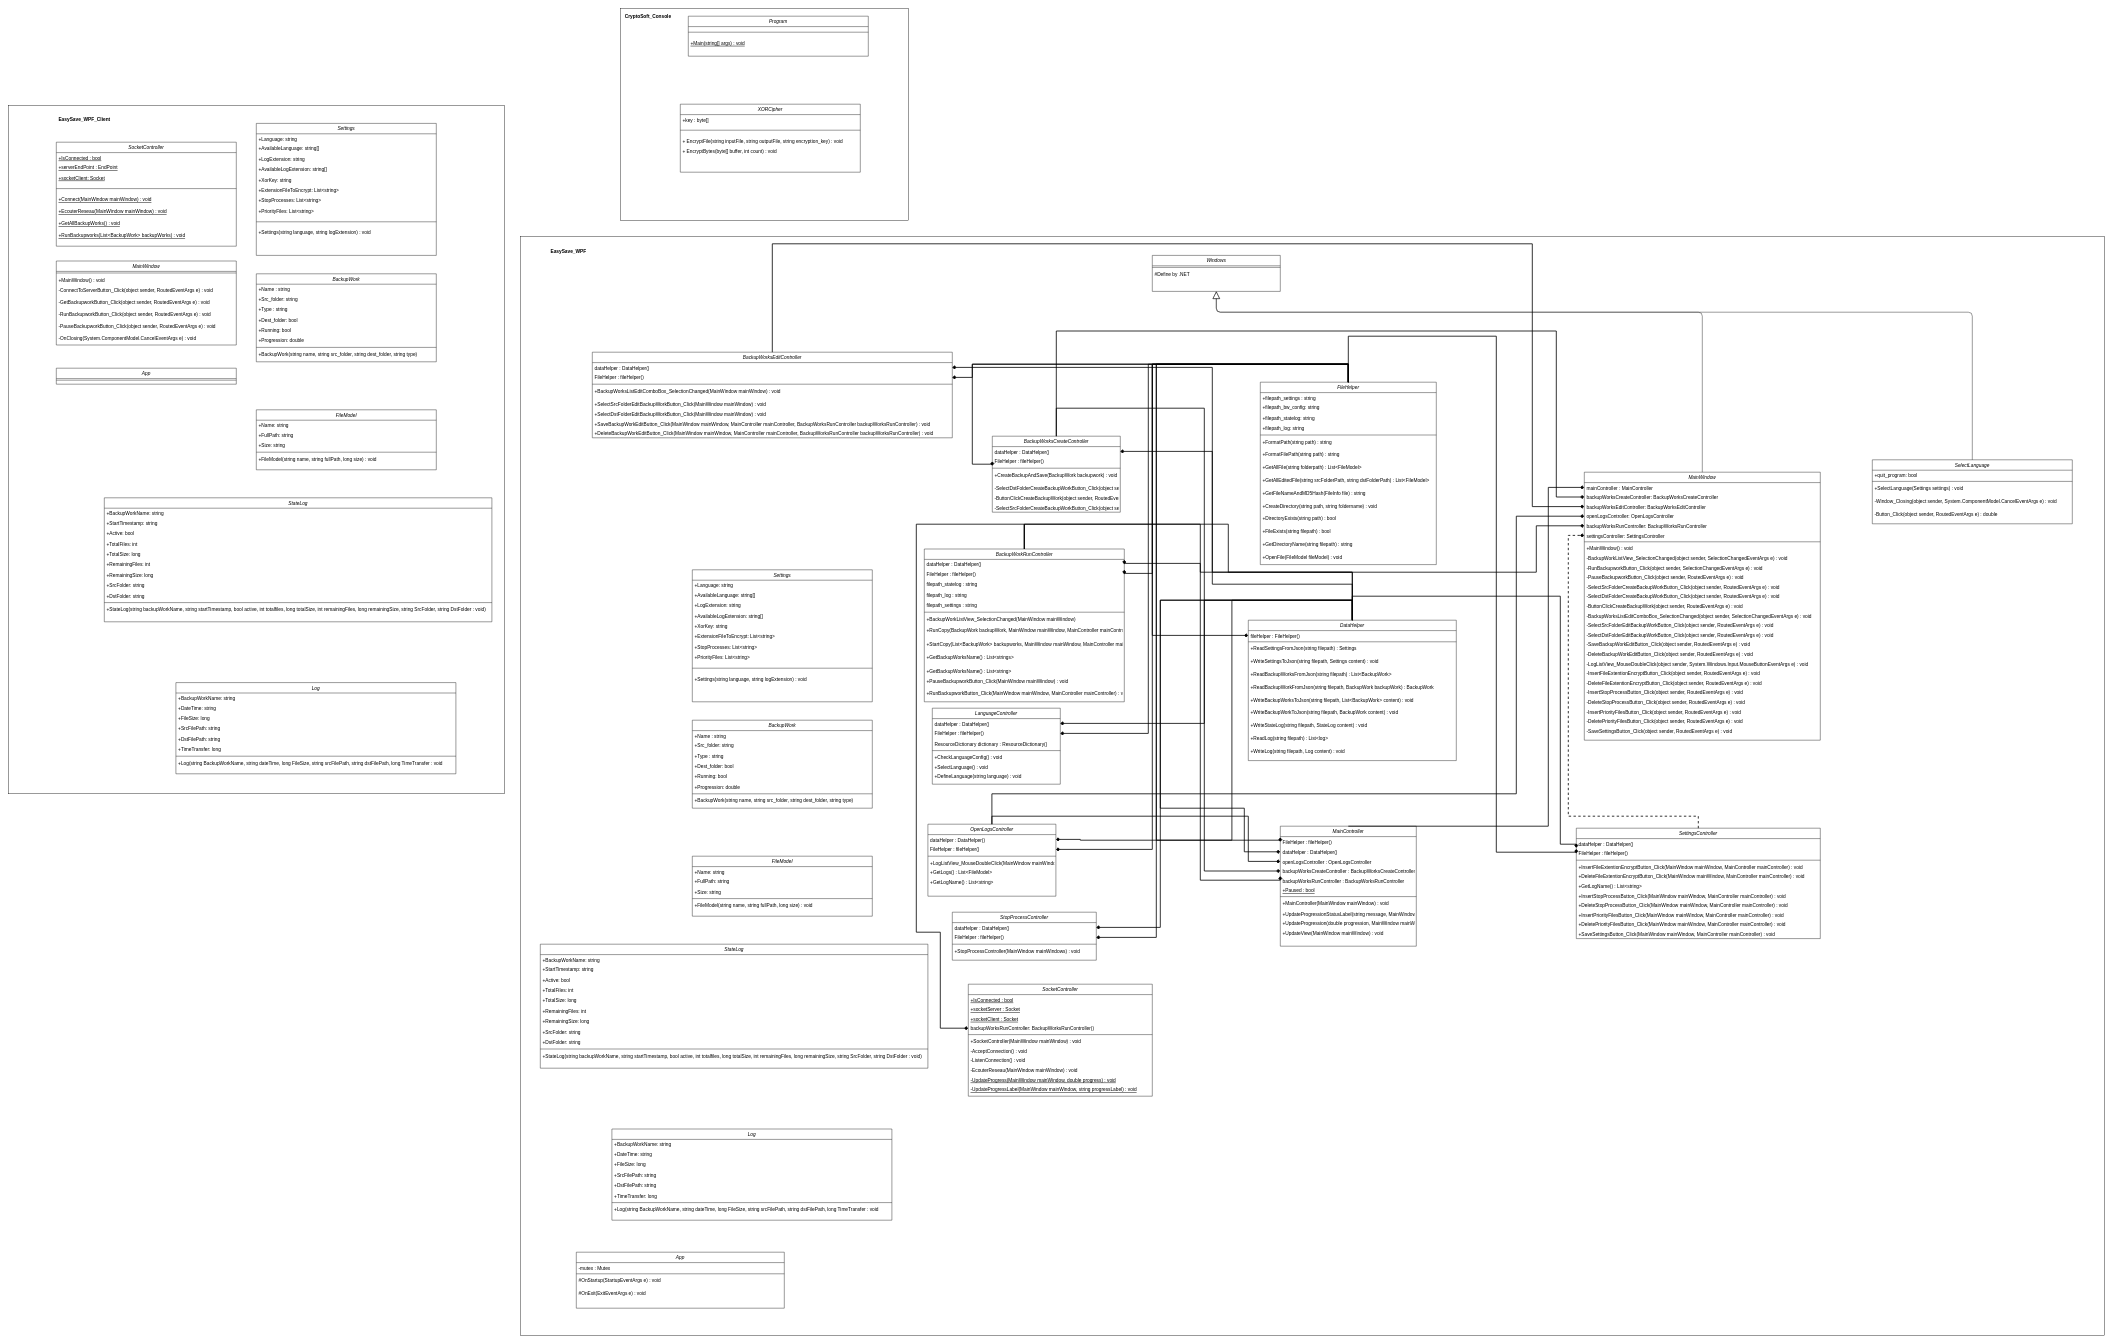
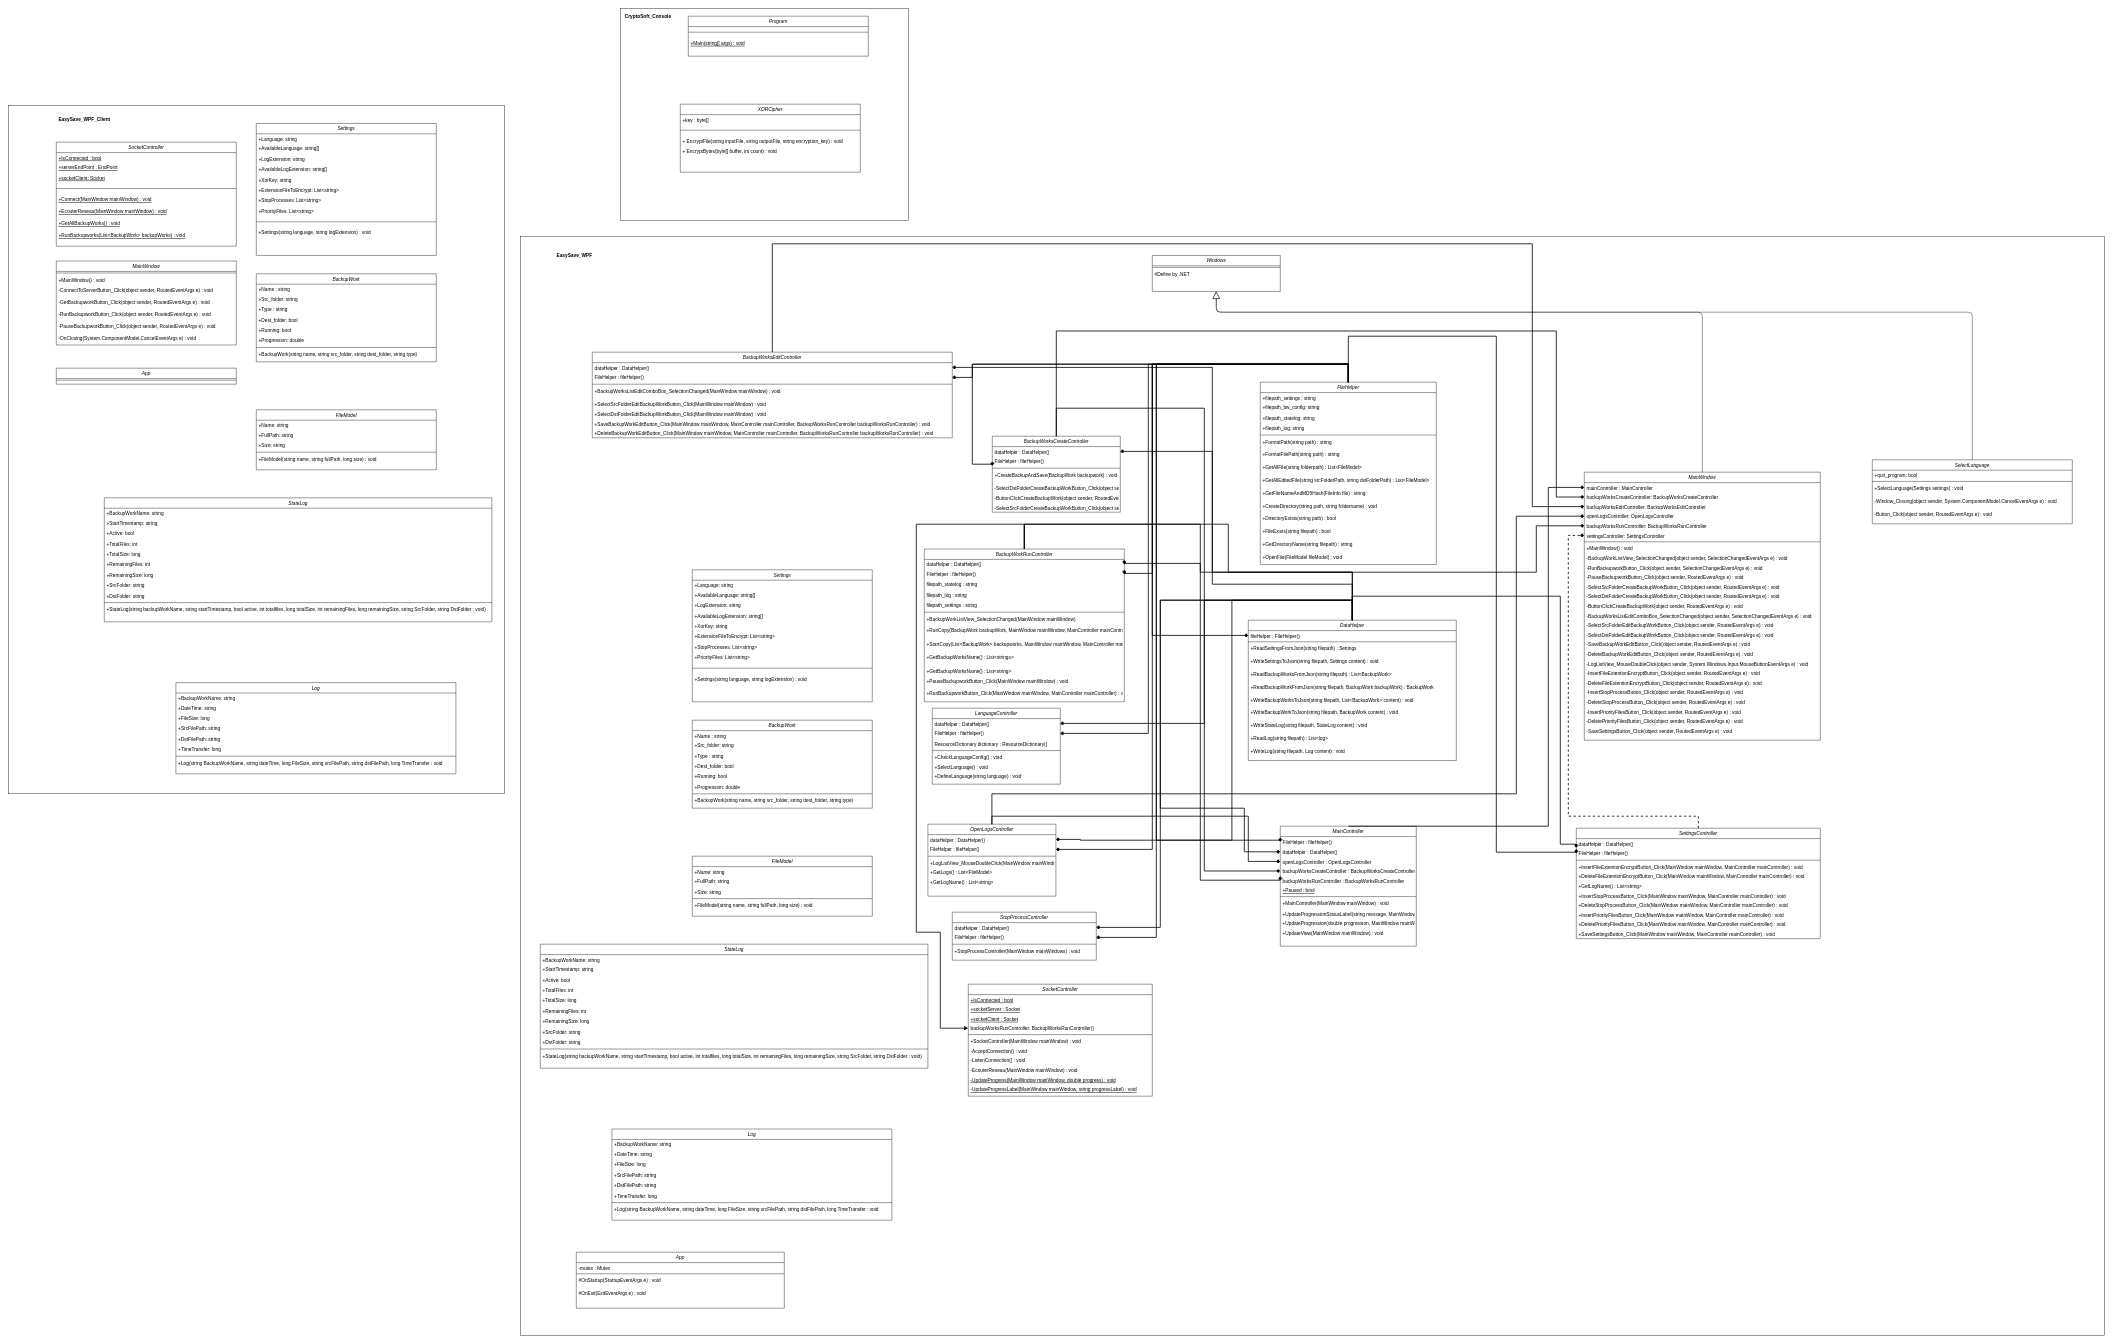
(568, 251) -> (574, 255)
(1943, 514) -> (1941, 514)
(963, 1028) -> (963, 1028)
